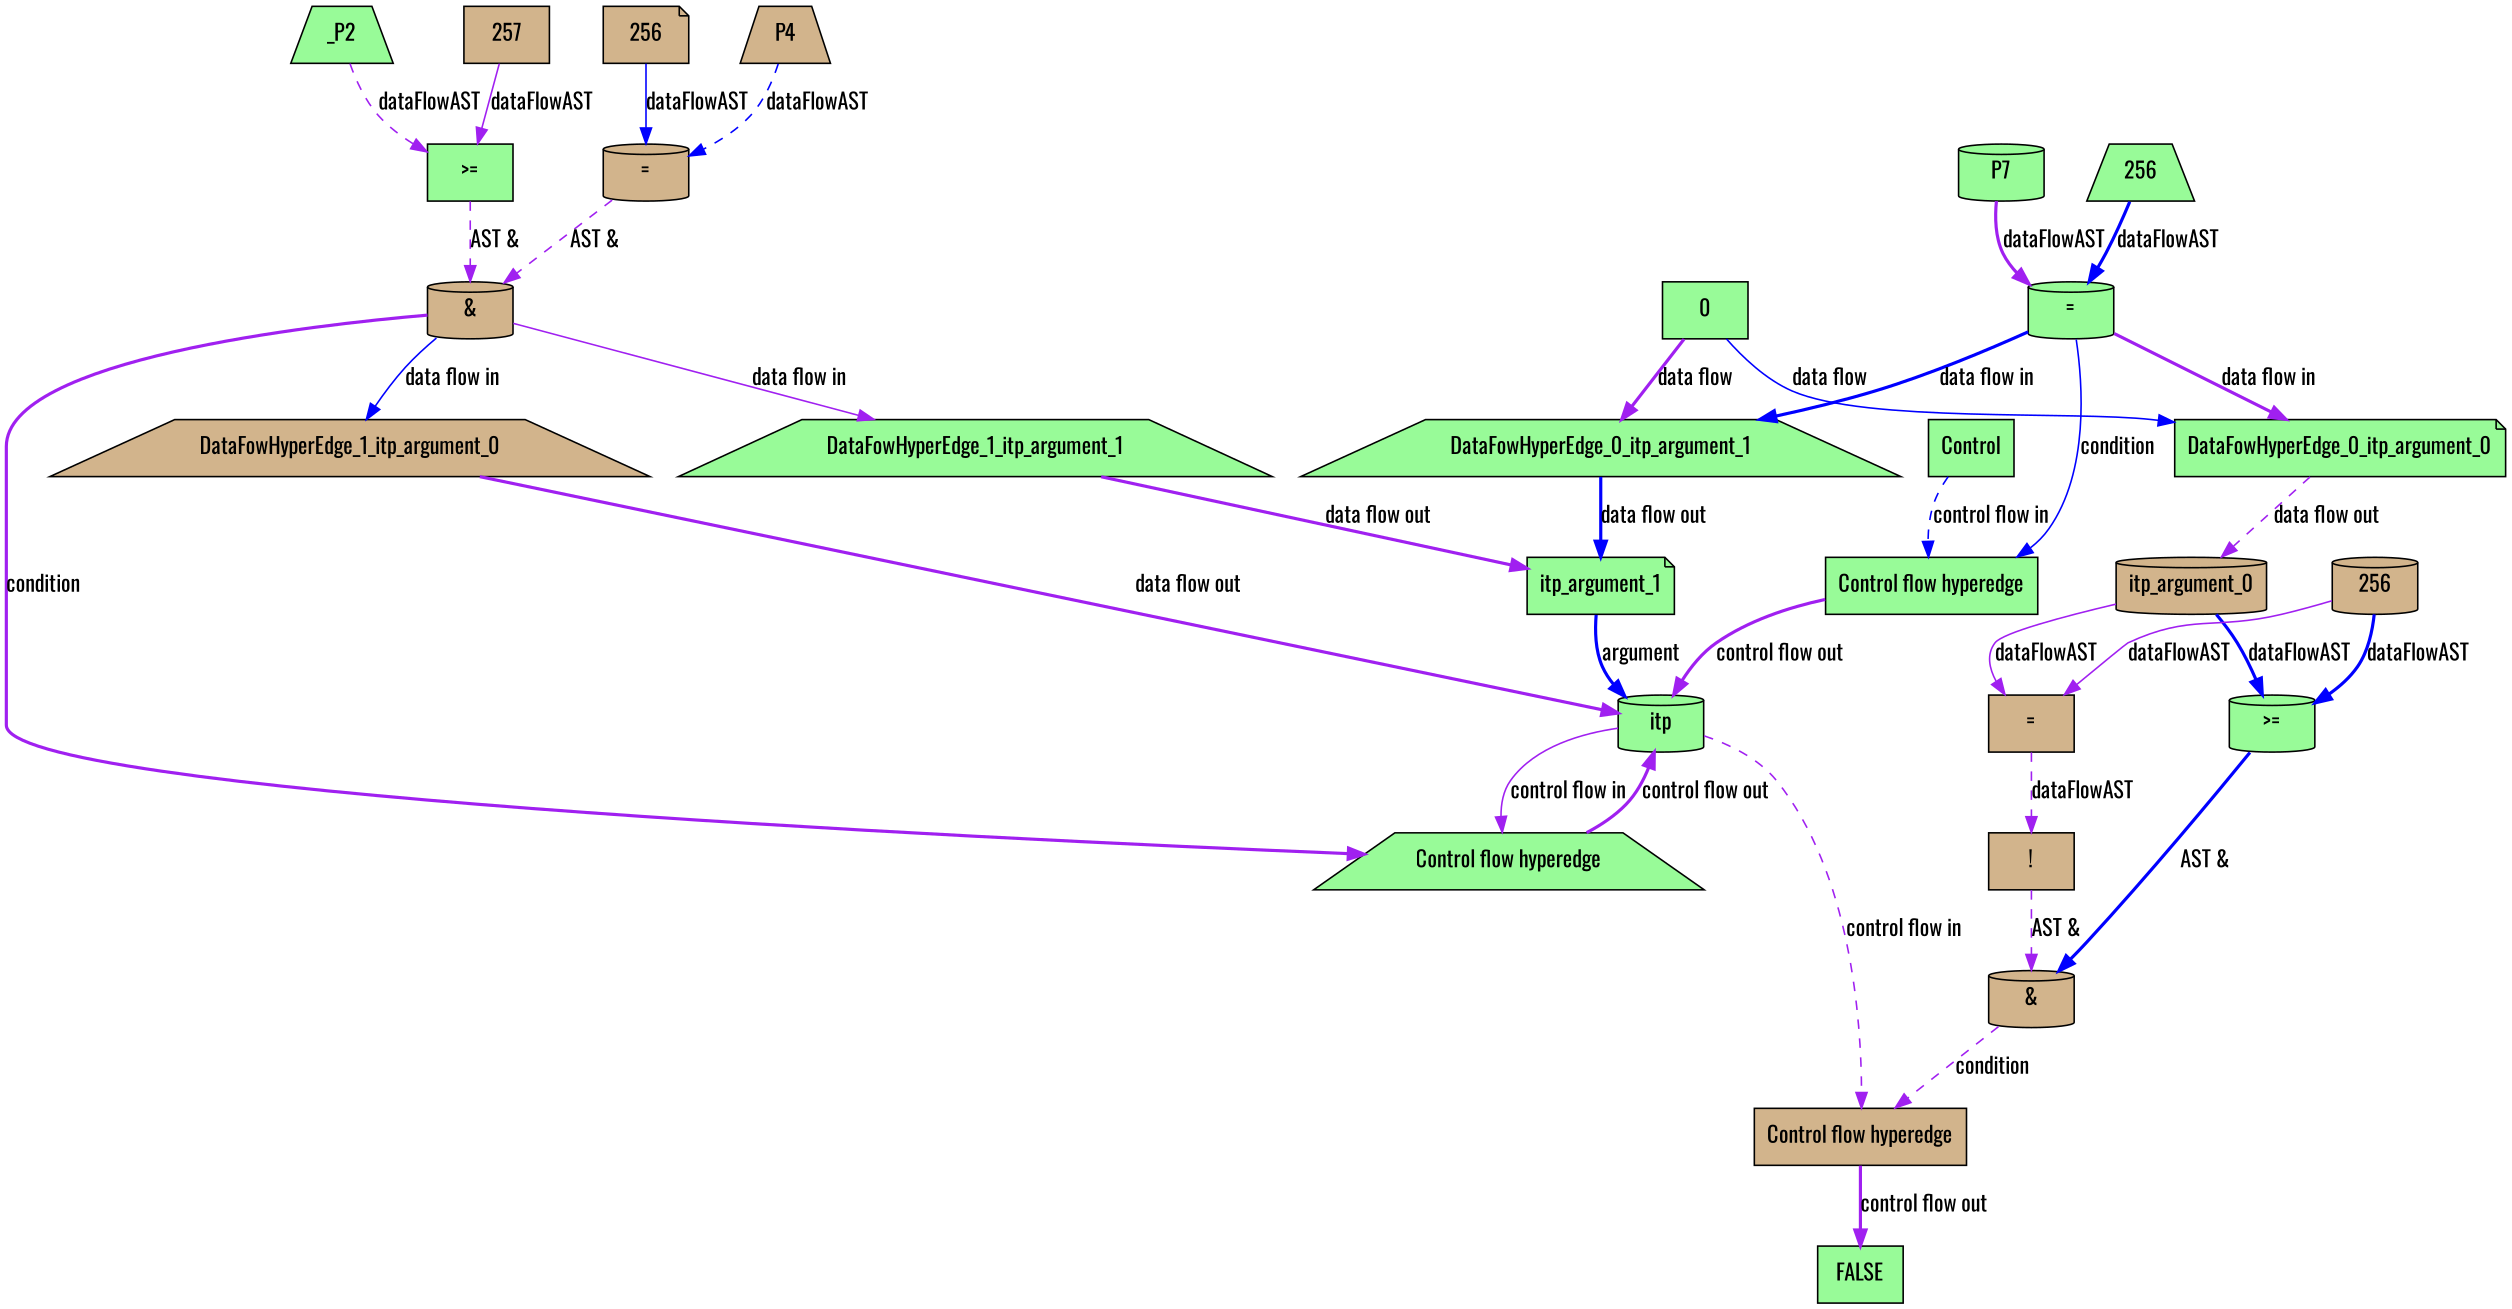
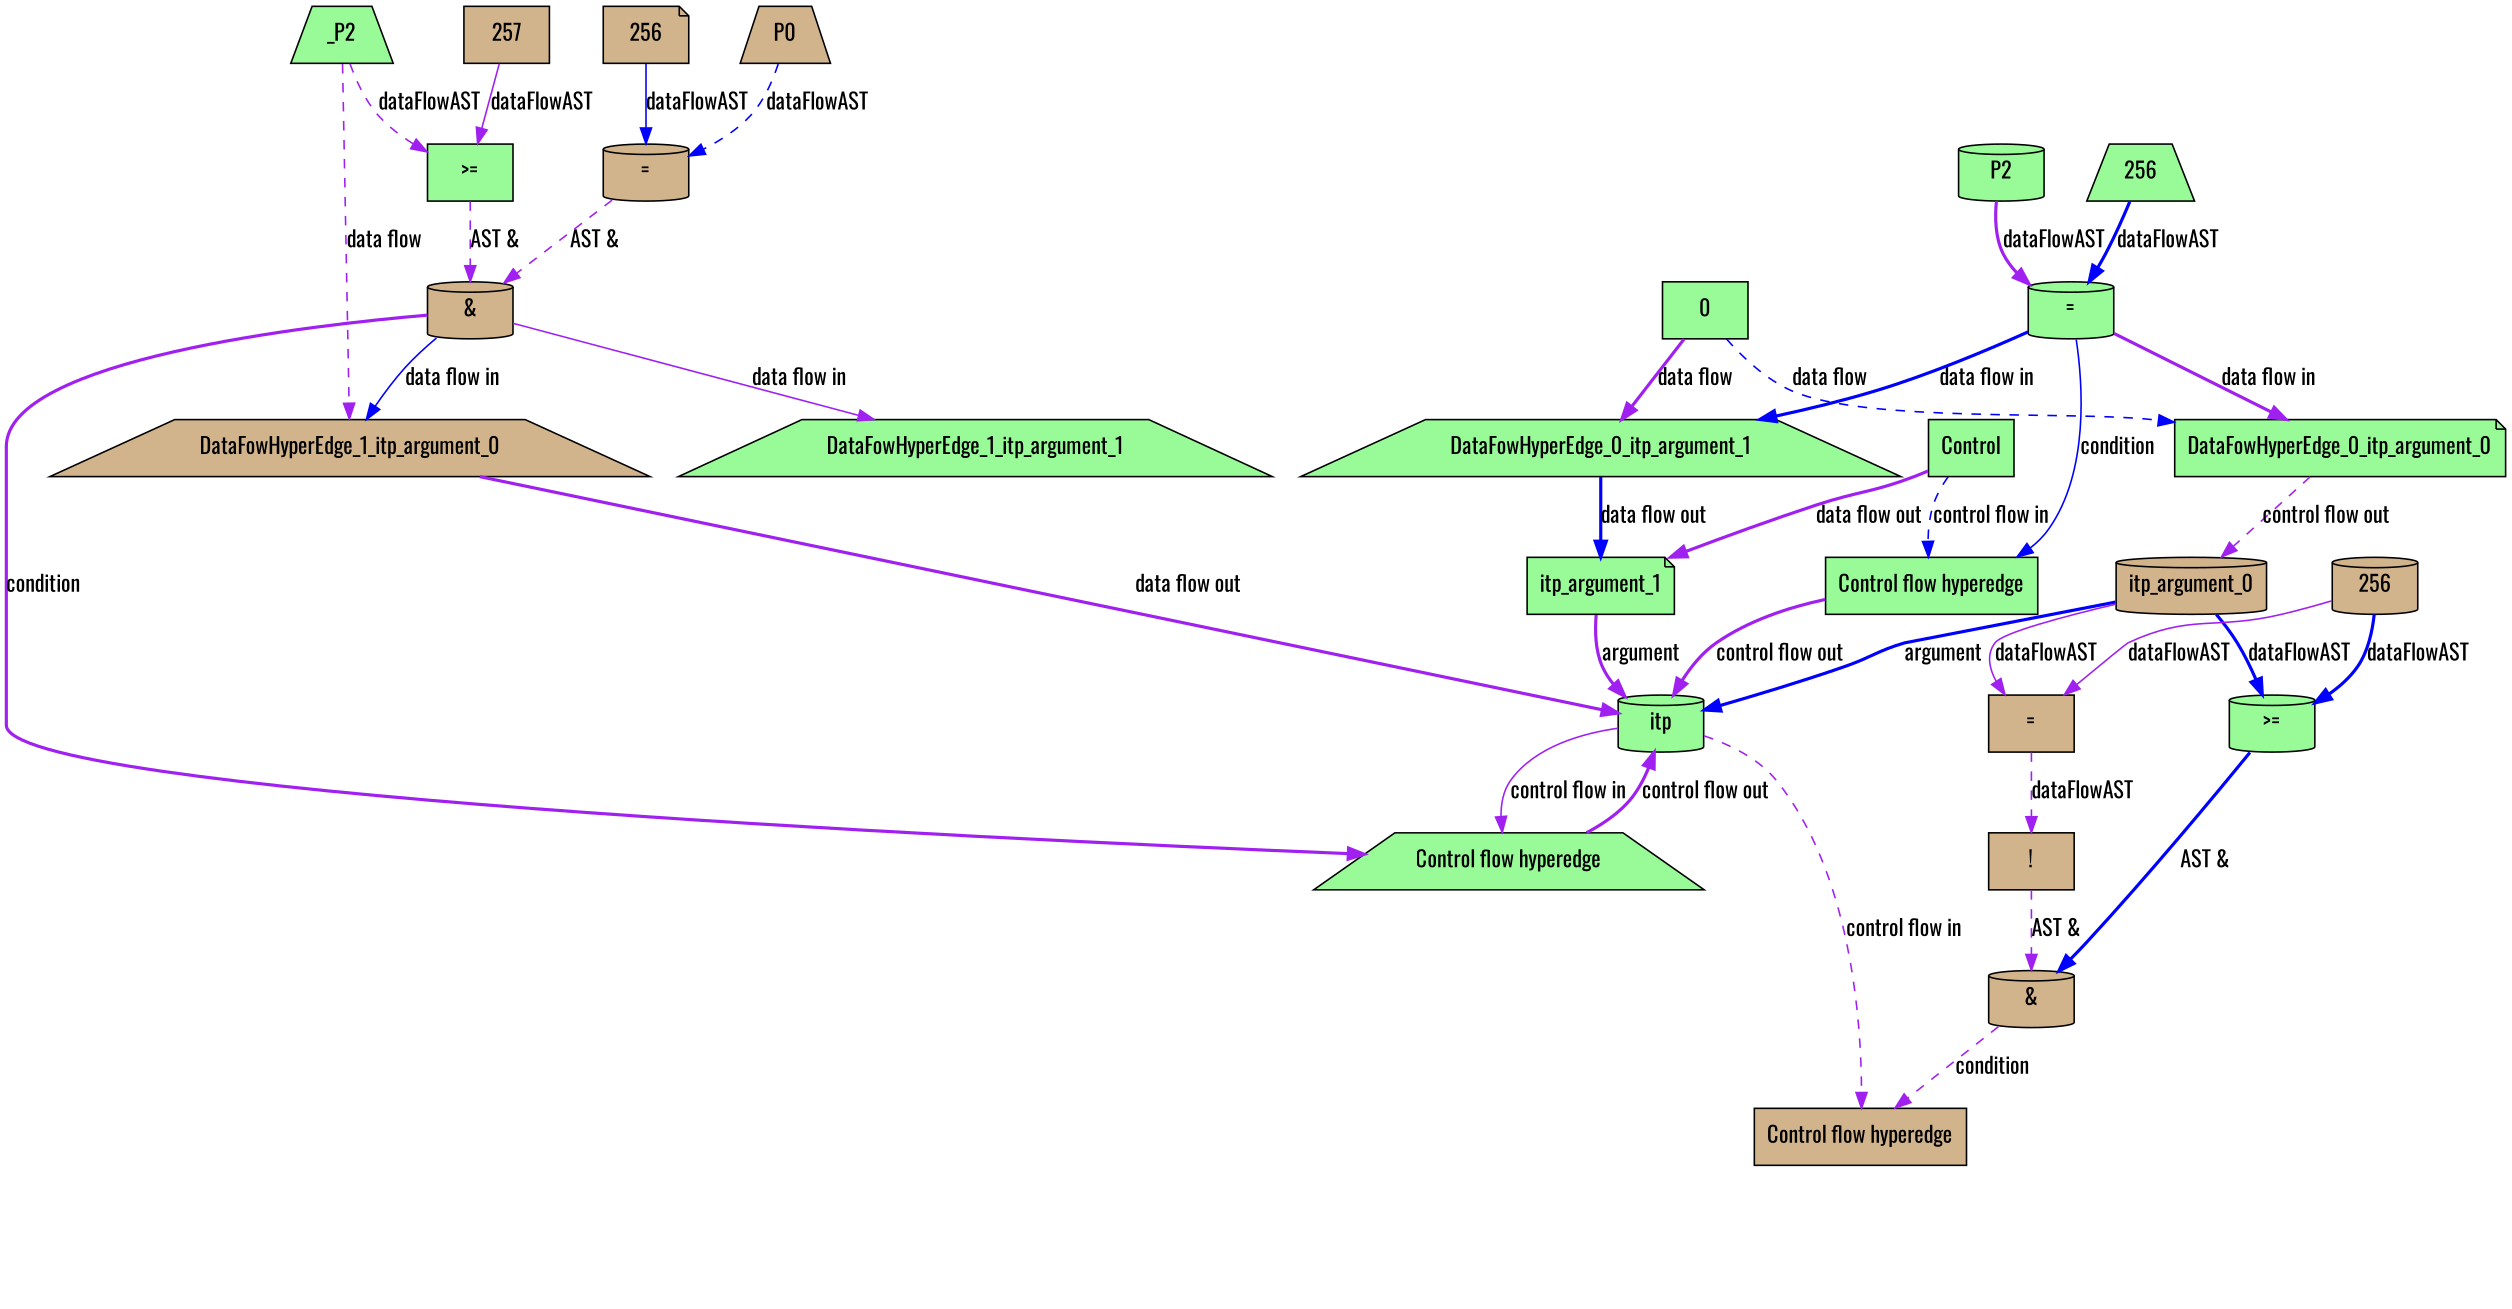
(785, 35) -> (785, 35)
(2001, 173) -> (2001, 173)
none -> (346, 234)
(1932, 412) -> (1932, 412)
(2327, 517) -> (2327, 517)
(1306, 521) -> (1806, 508)
none -> (1914, 641)
(1598, 652) -> (1598, 652)
(1860, 1275) -> none
